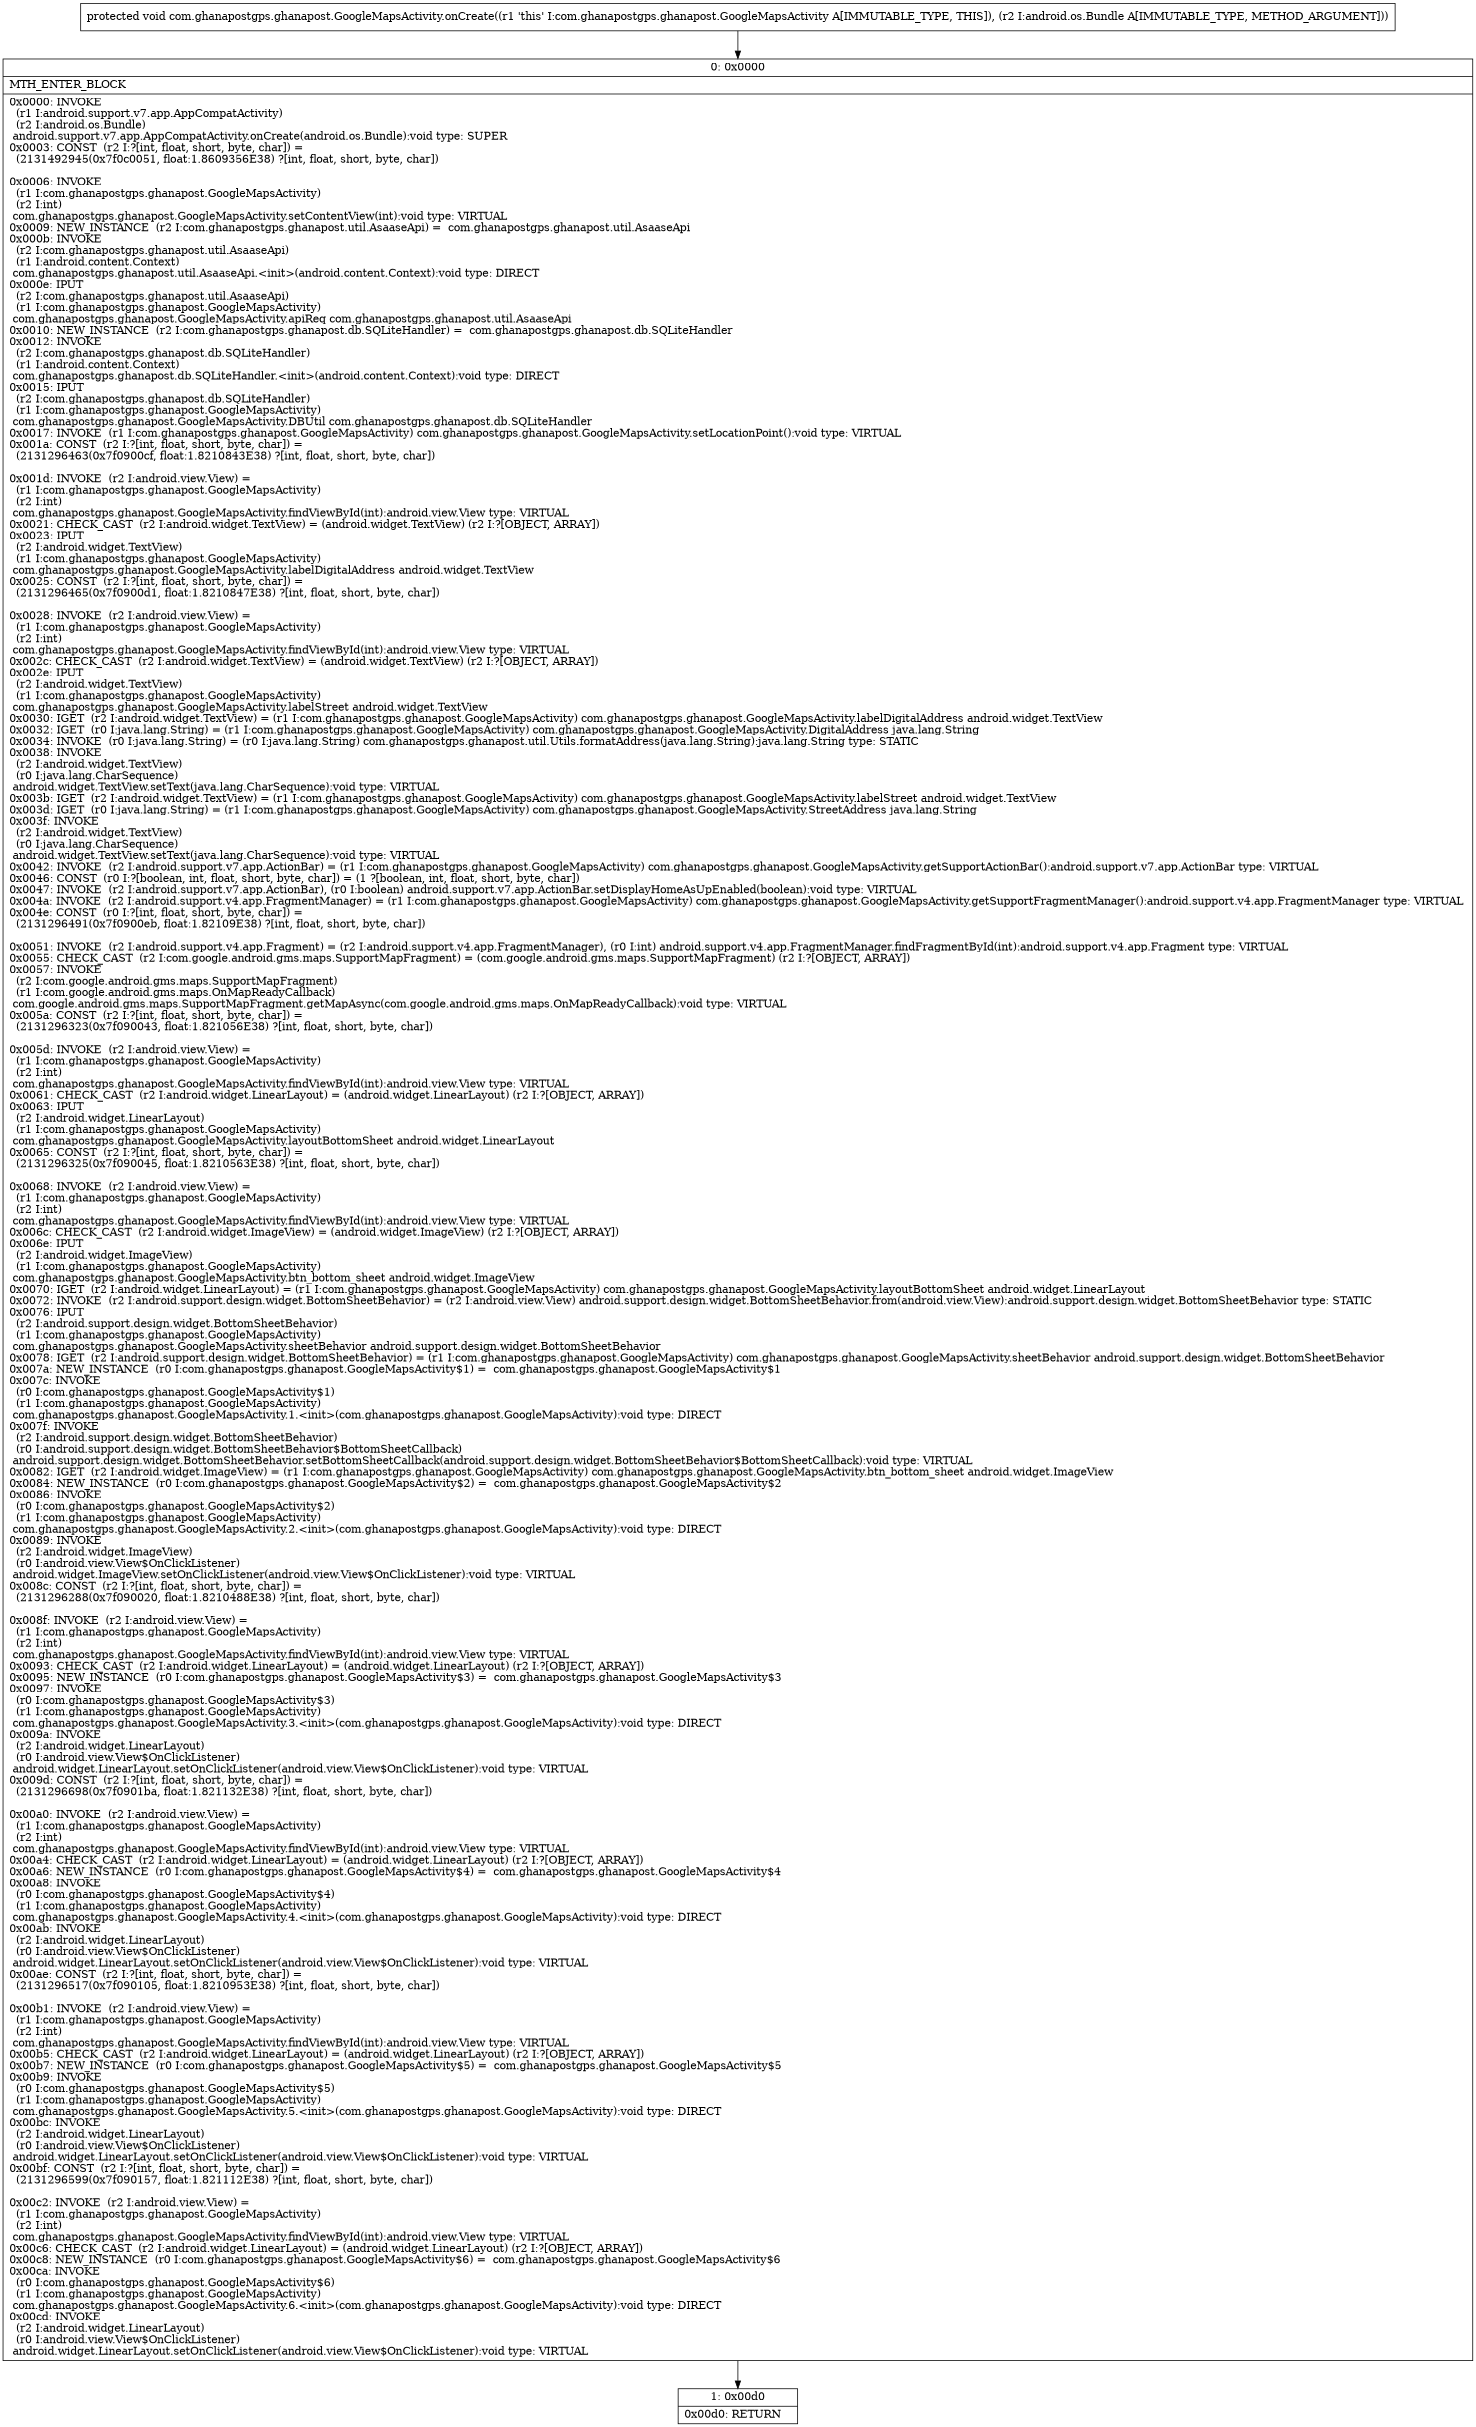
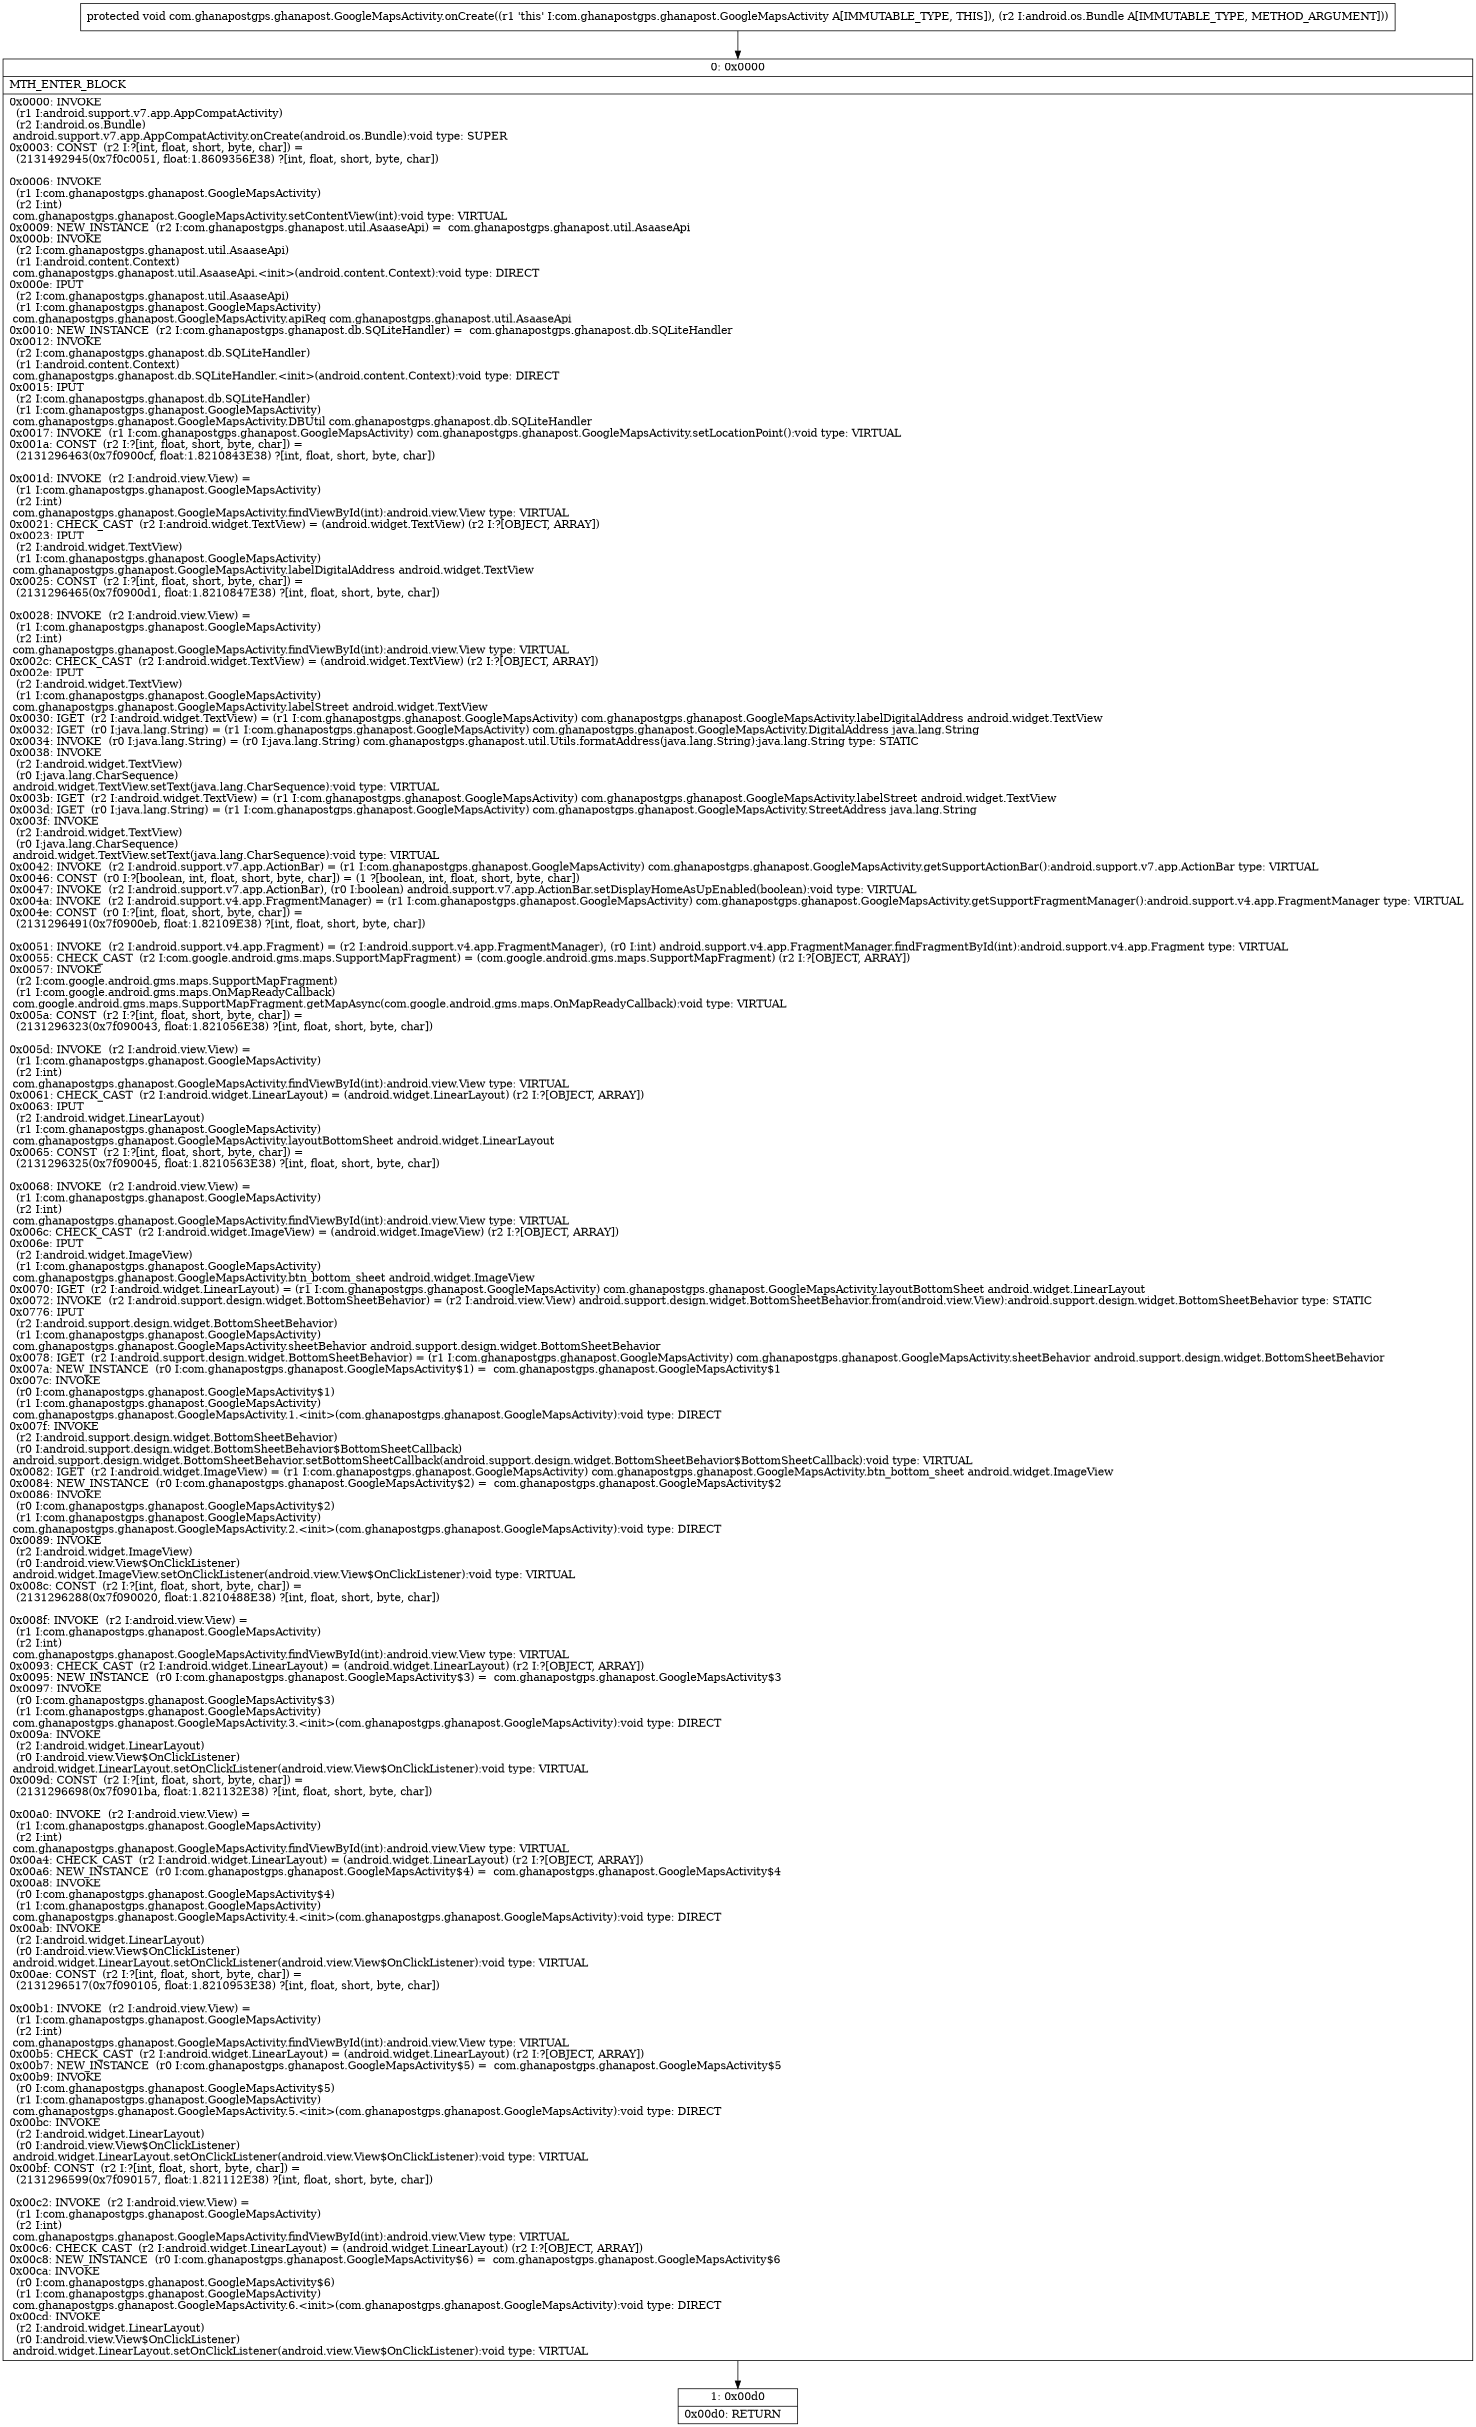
(50, 1313) -> (50, 1313)
